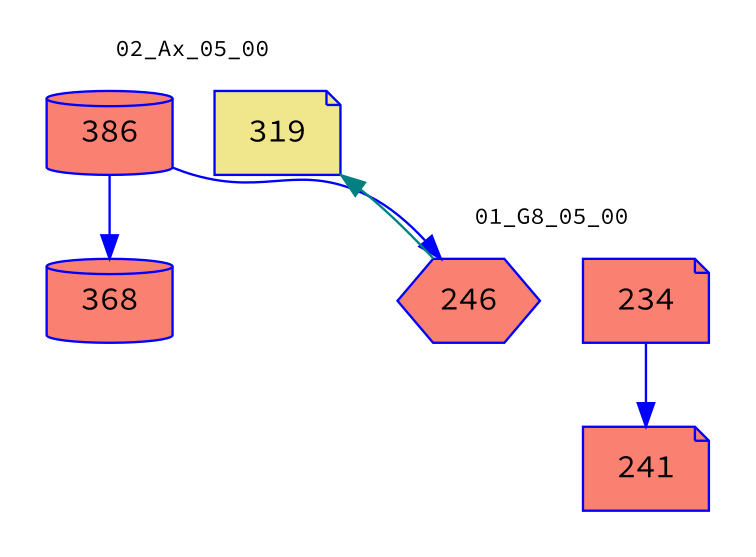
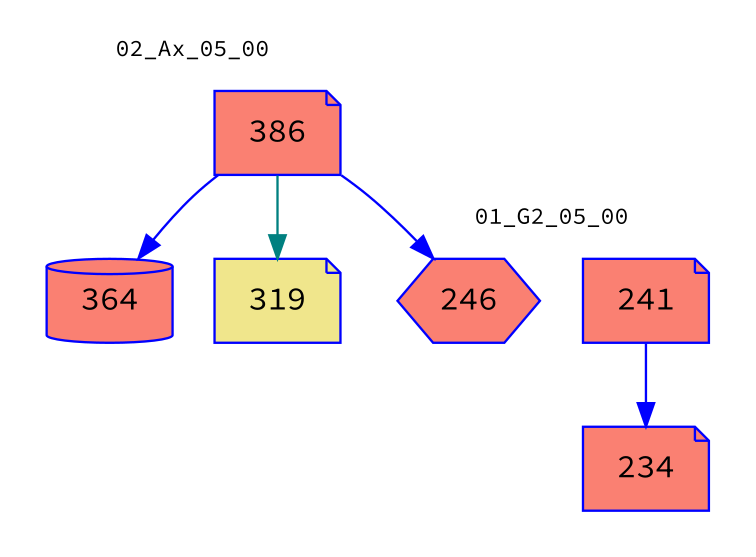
(110, 133) -> (278, 133)
(553, 218) -> (553, 218)
(398, 223) -> (278, 205)
(110, 301) -> (110, 301)
(646, 373) -> (646, 373)
